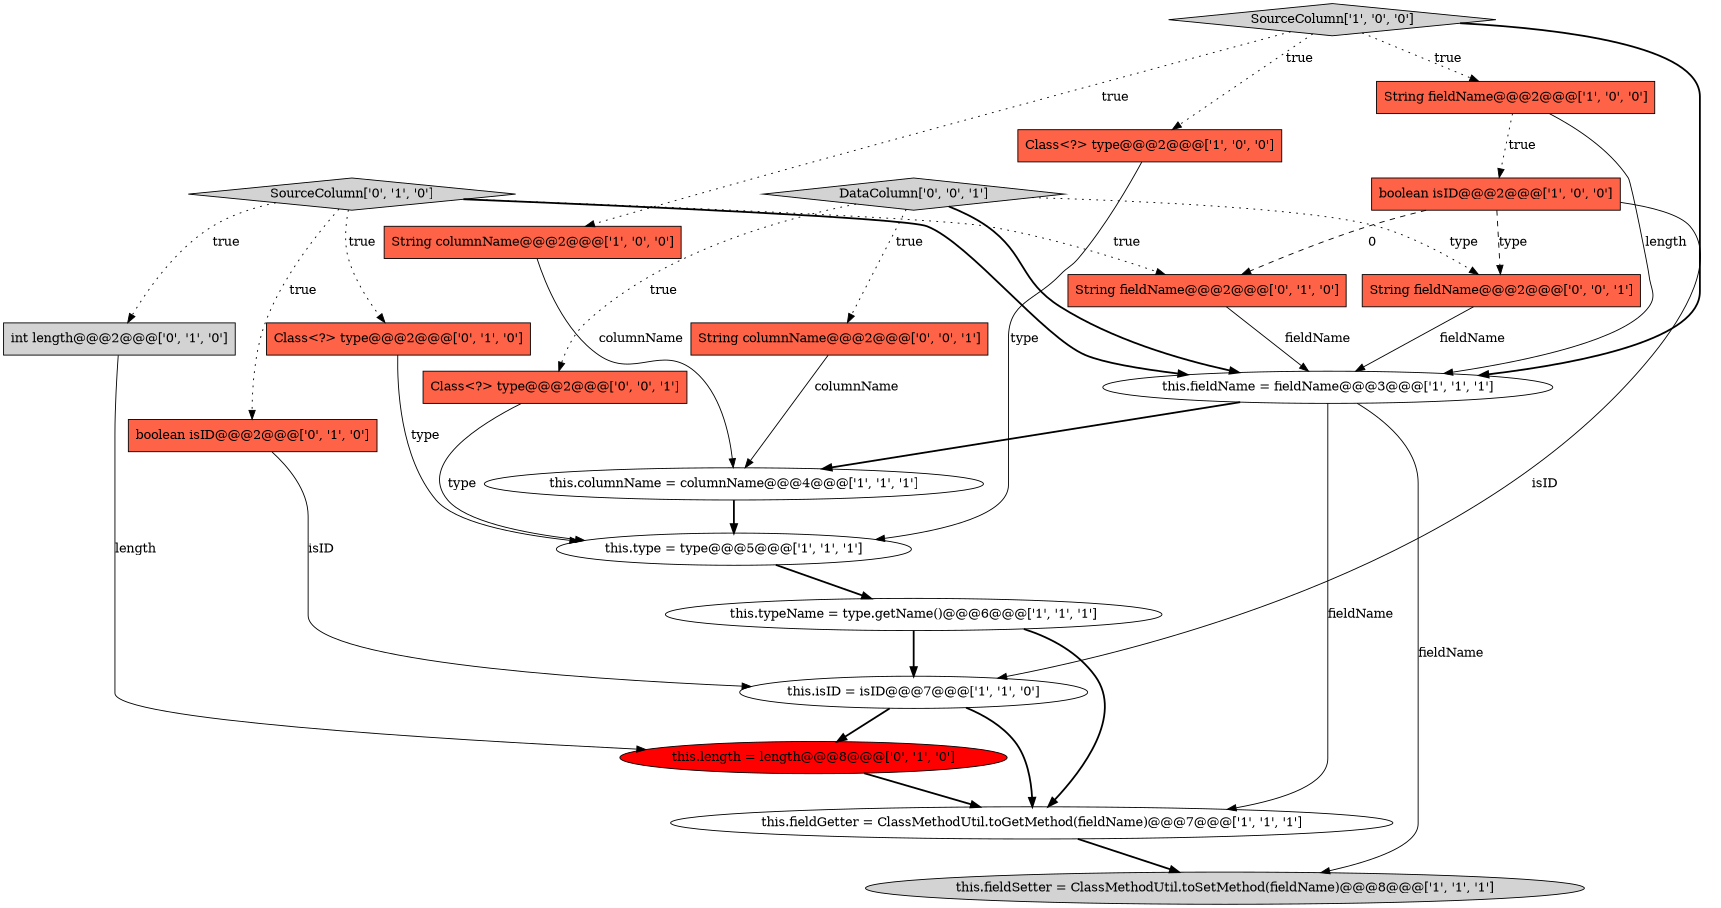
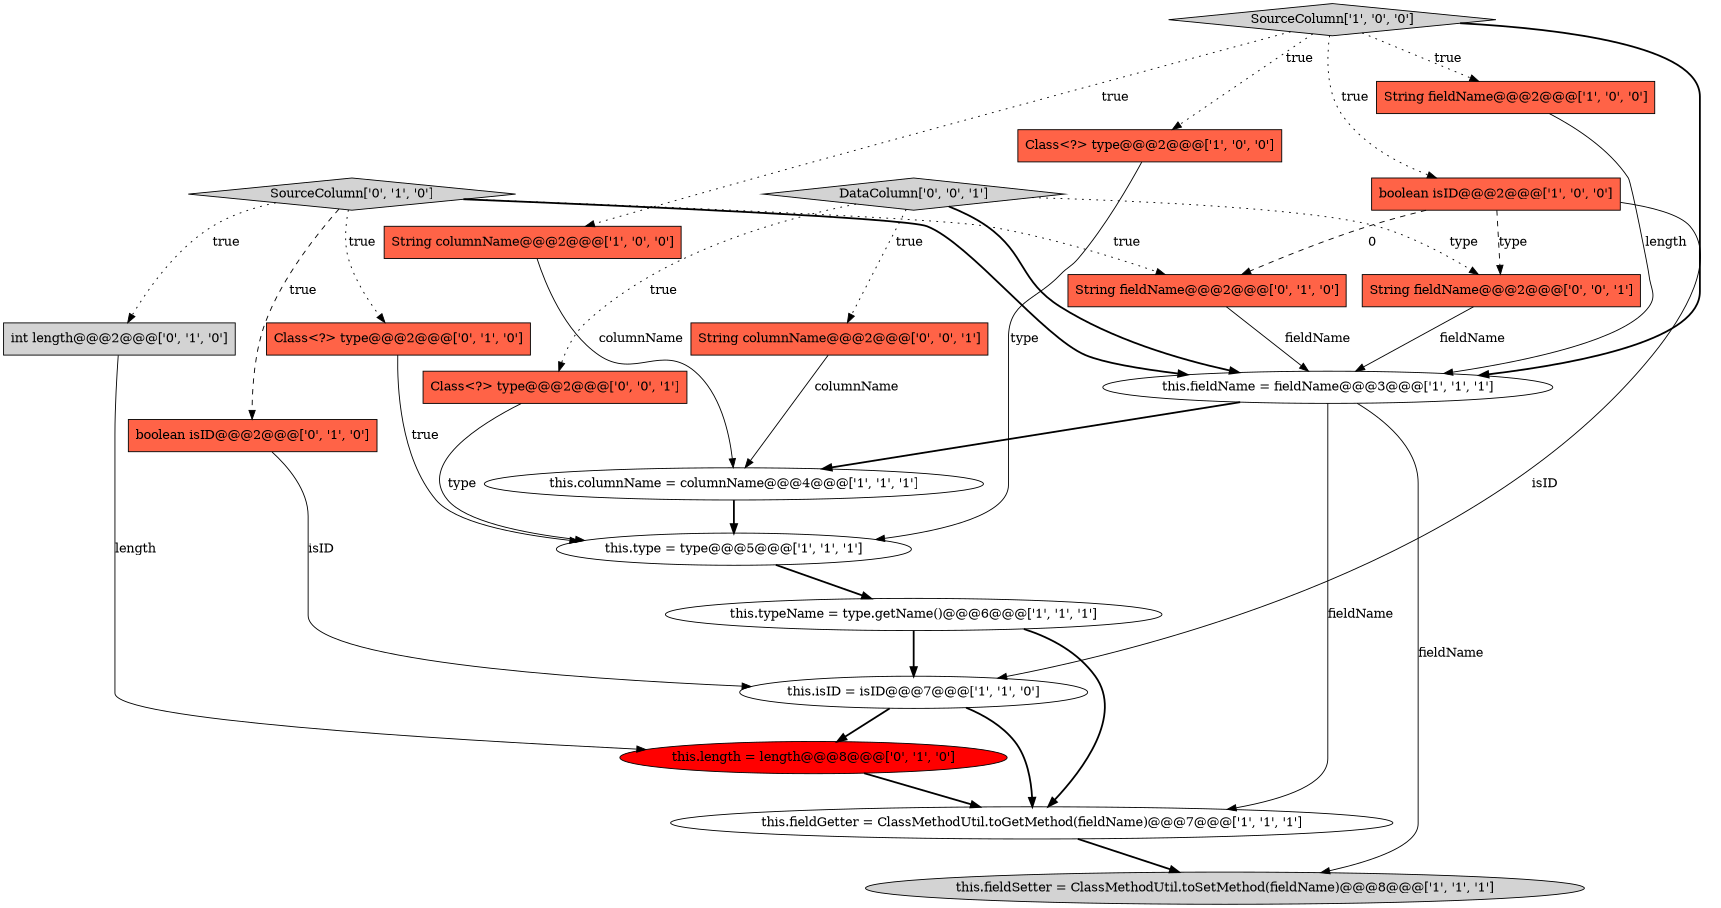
(1507, 141) -> (1349, 124)
(275, 301) -> (275, 301)
(425, 436) -> (425, 436)
